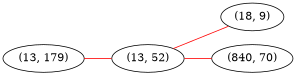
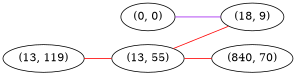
none -> (148, 17)
(44, 58) -> (44, 58)
(148, 58) -> (148, 58)
